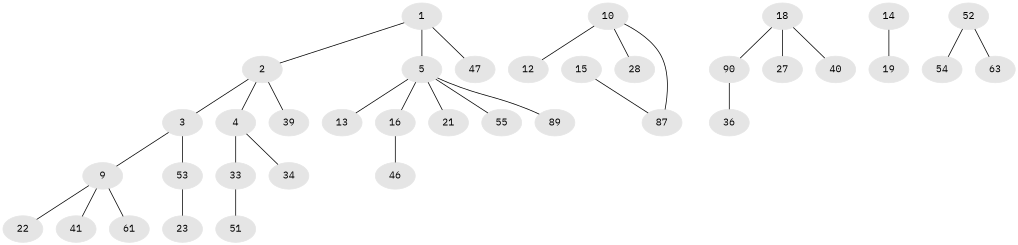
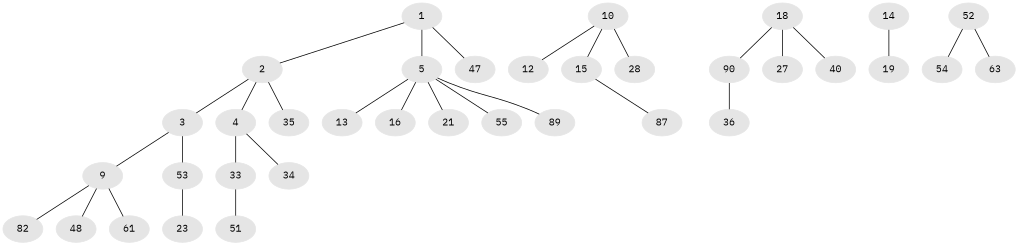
(662, 58) -> (595, 43)
(289, 123) -> (289, 123)
(395, 176) -> none
(23, 229) -> (23, 229)
(76, 229) -> (76, 229)
